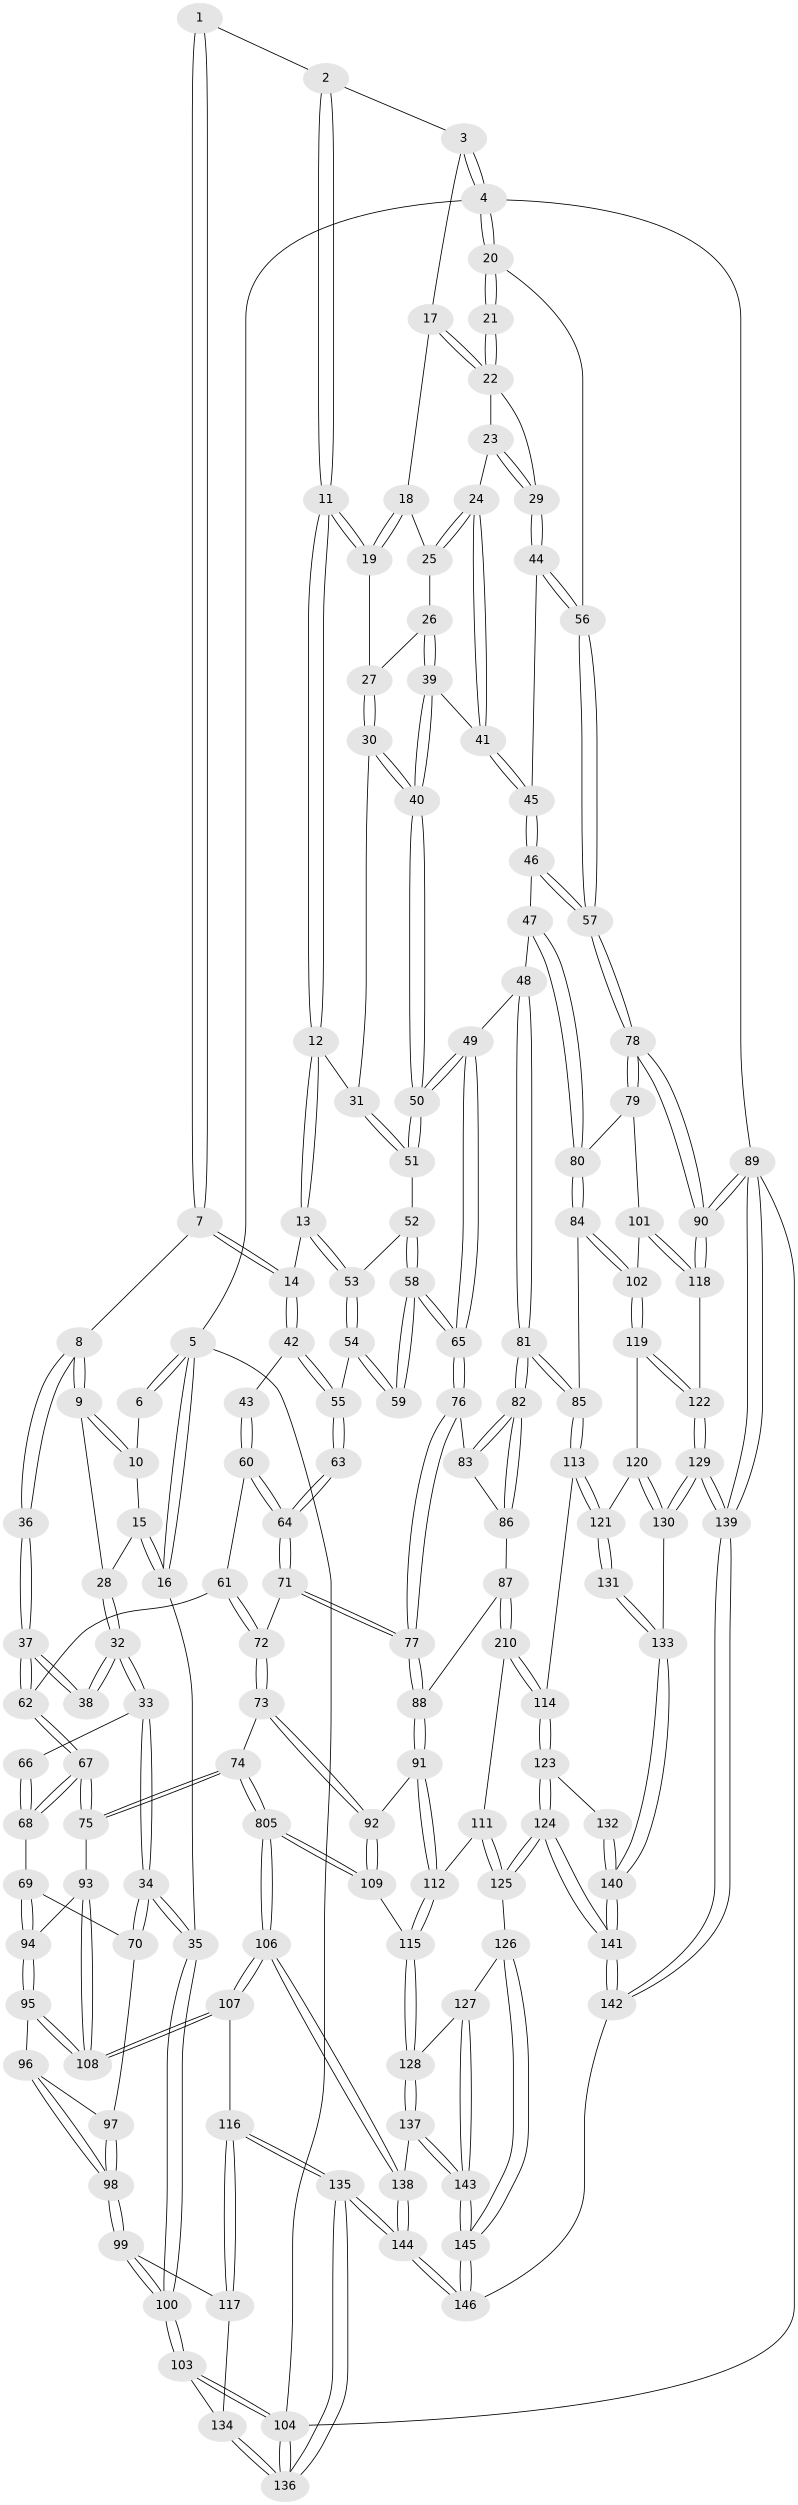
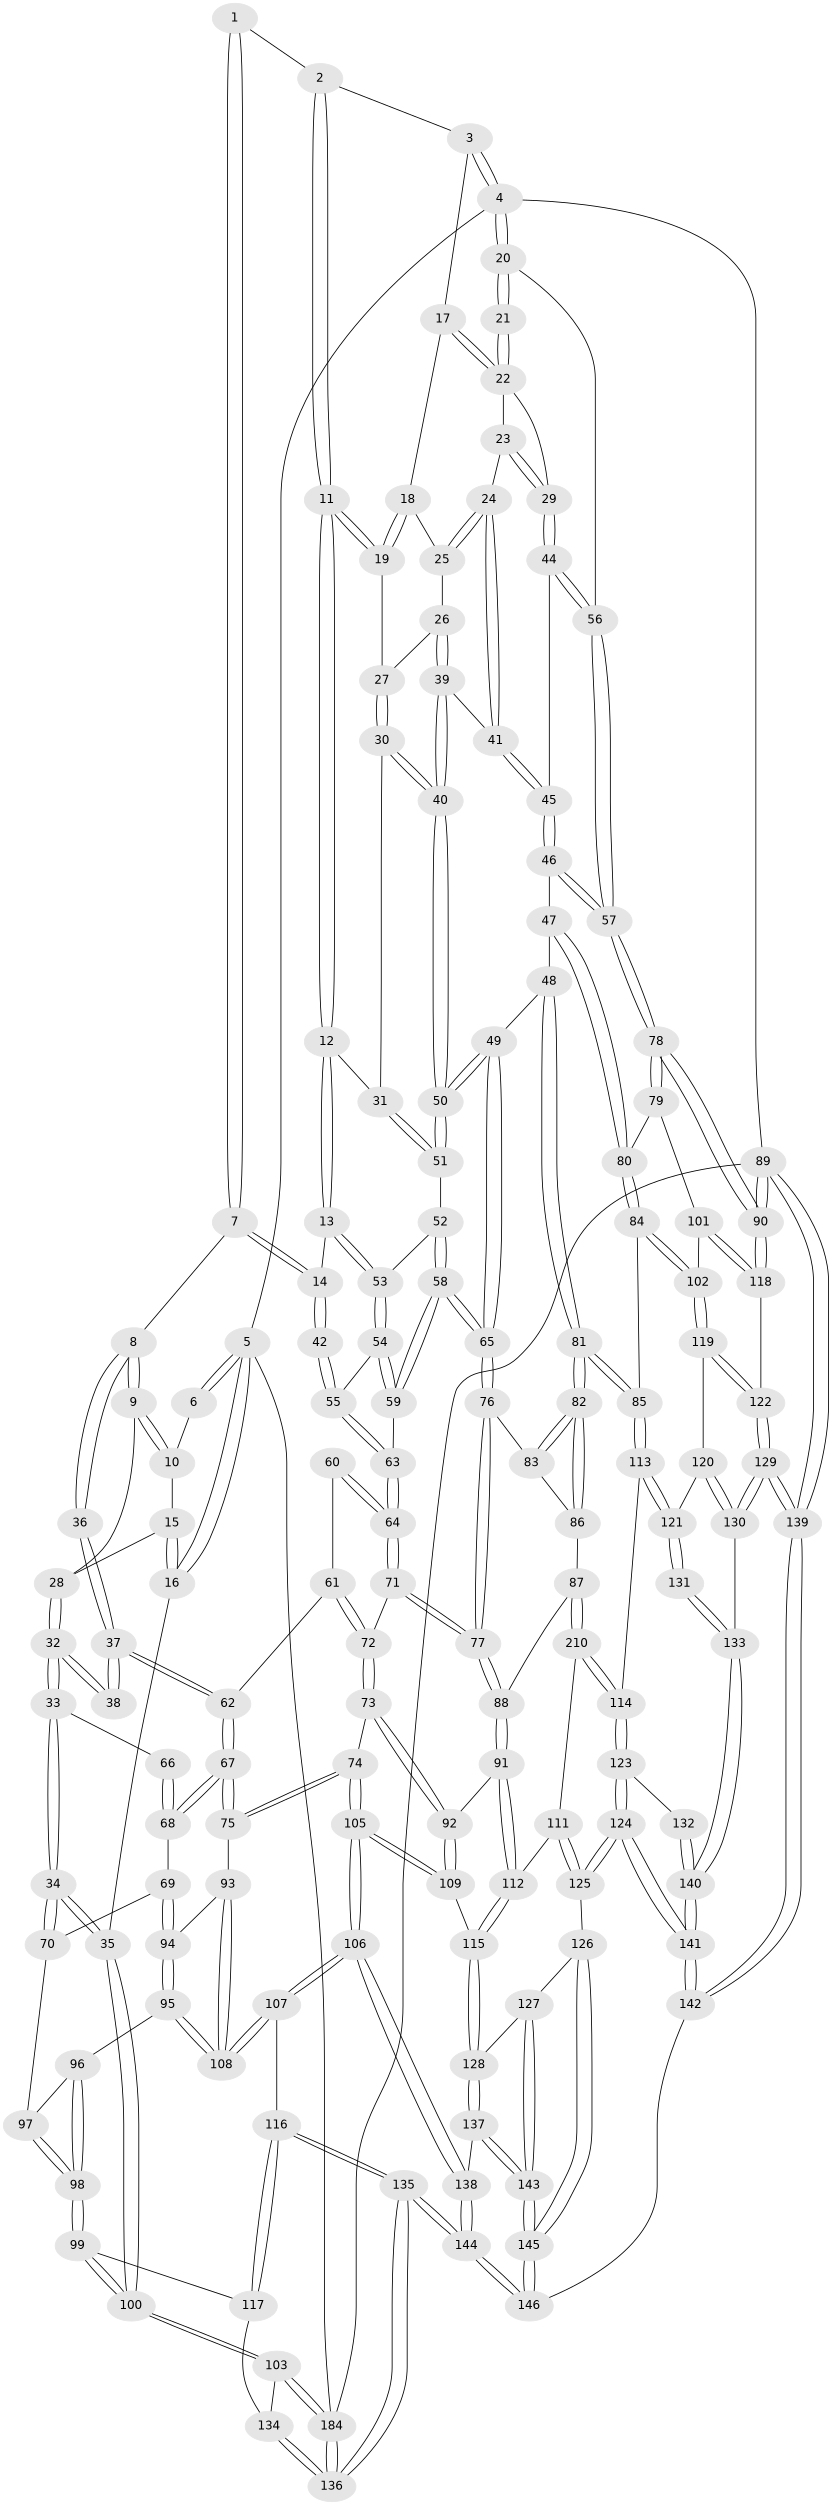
(247, 1403) -> none
none -> (393, 1433)
(267, 1824) -> (355, 1824)
(285, 2426) -> (332, 2426)
